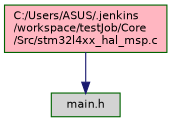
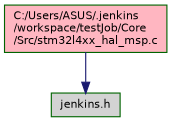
(86, 105) -> (86, 105)
